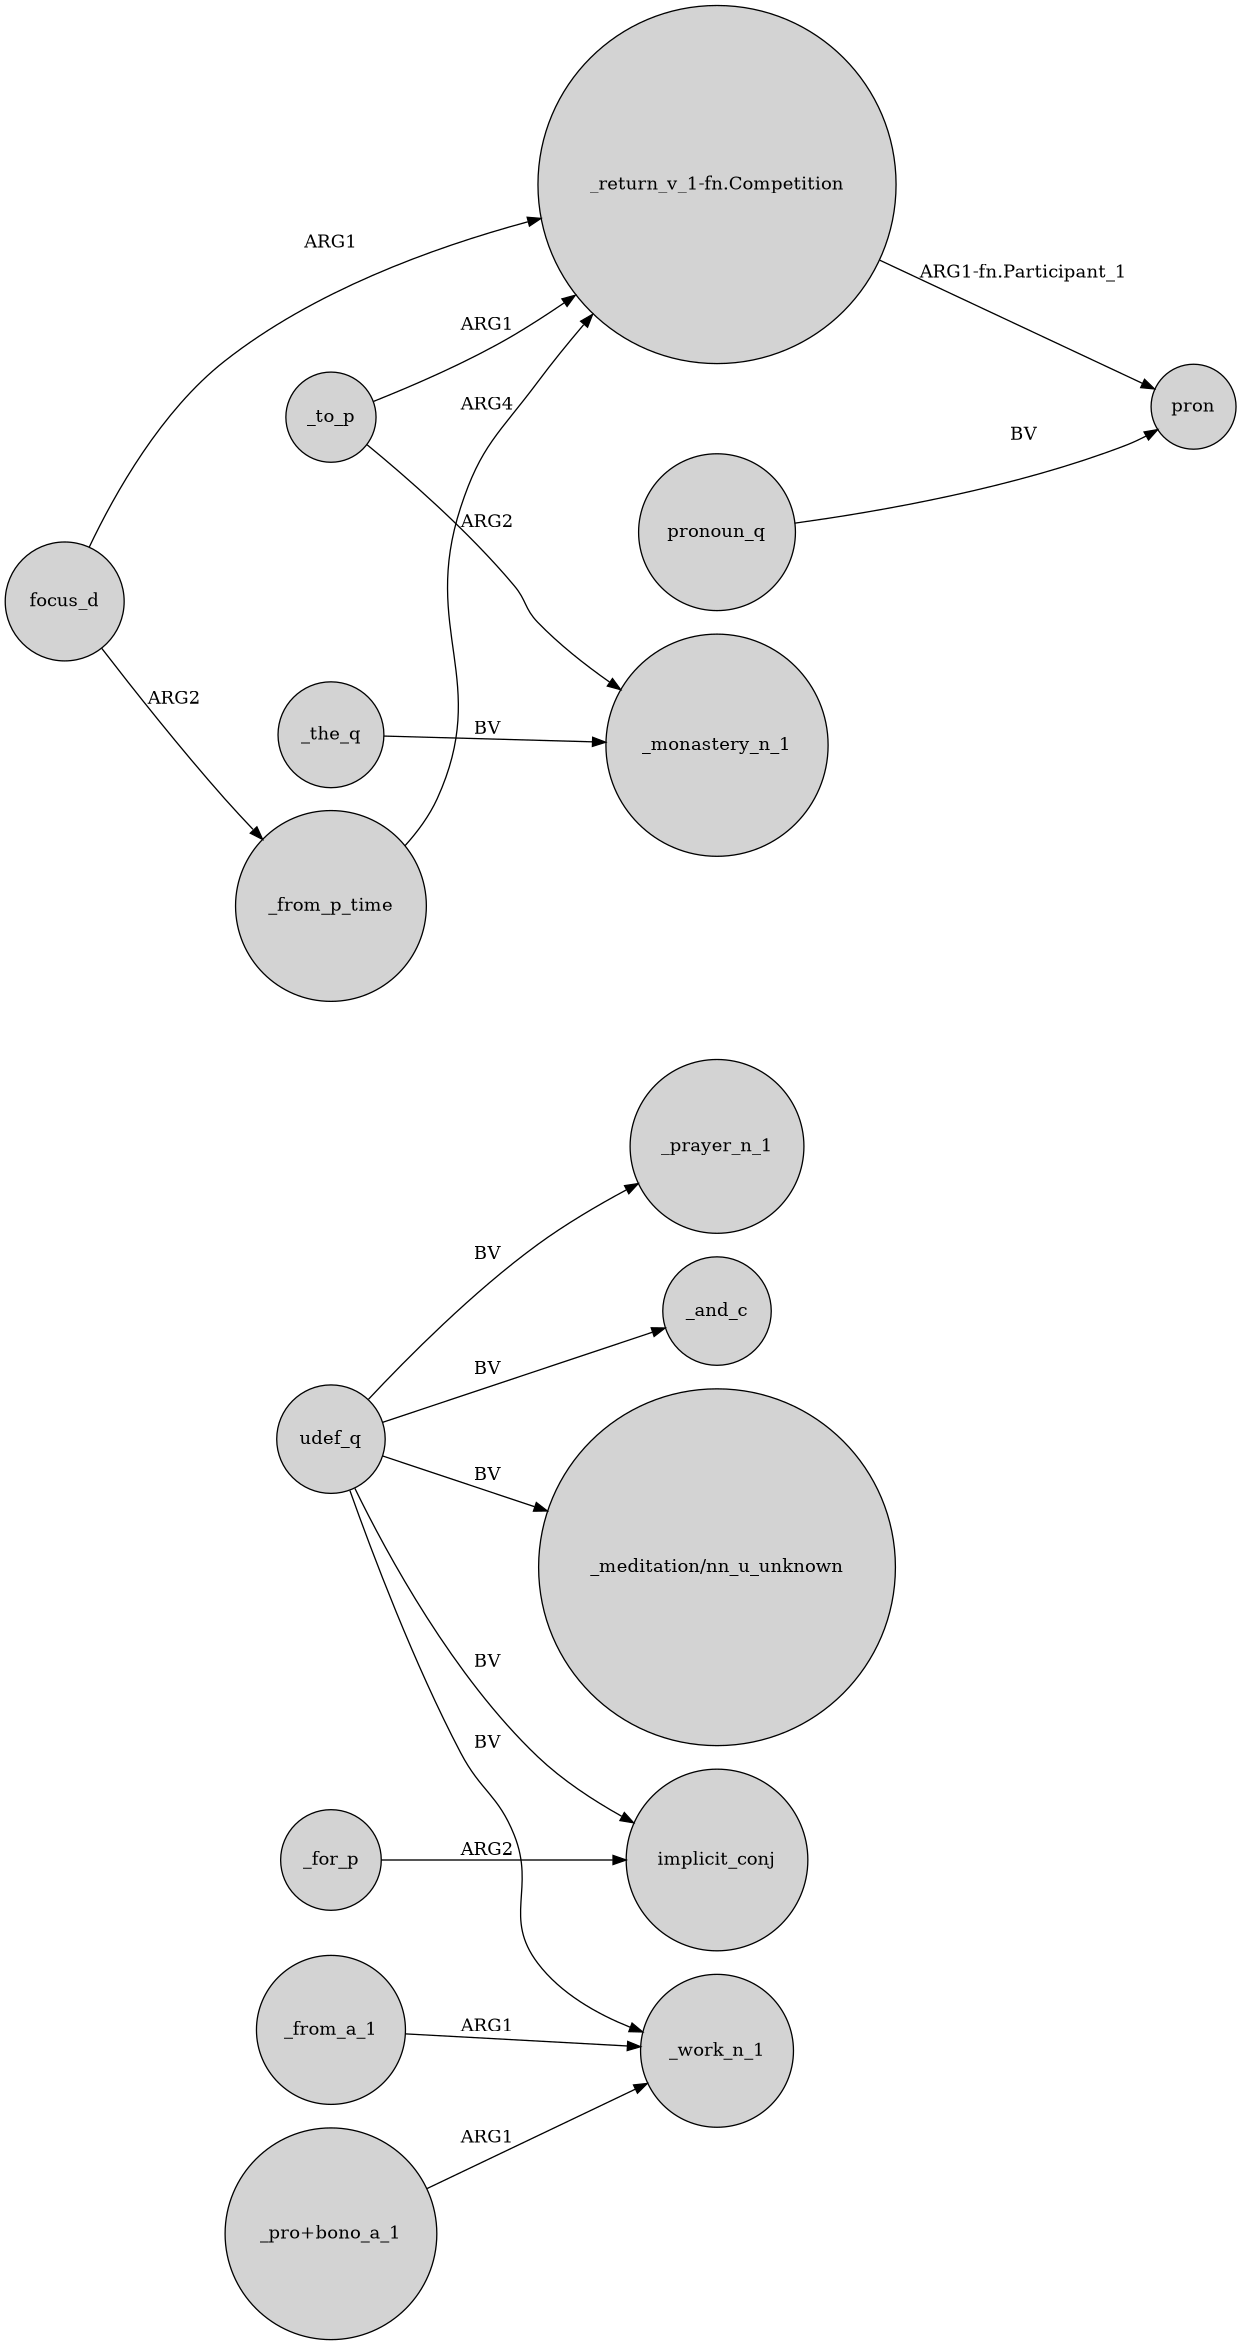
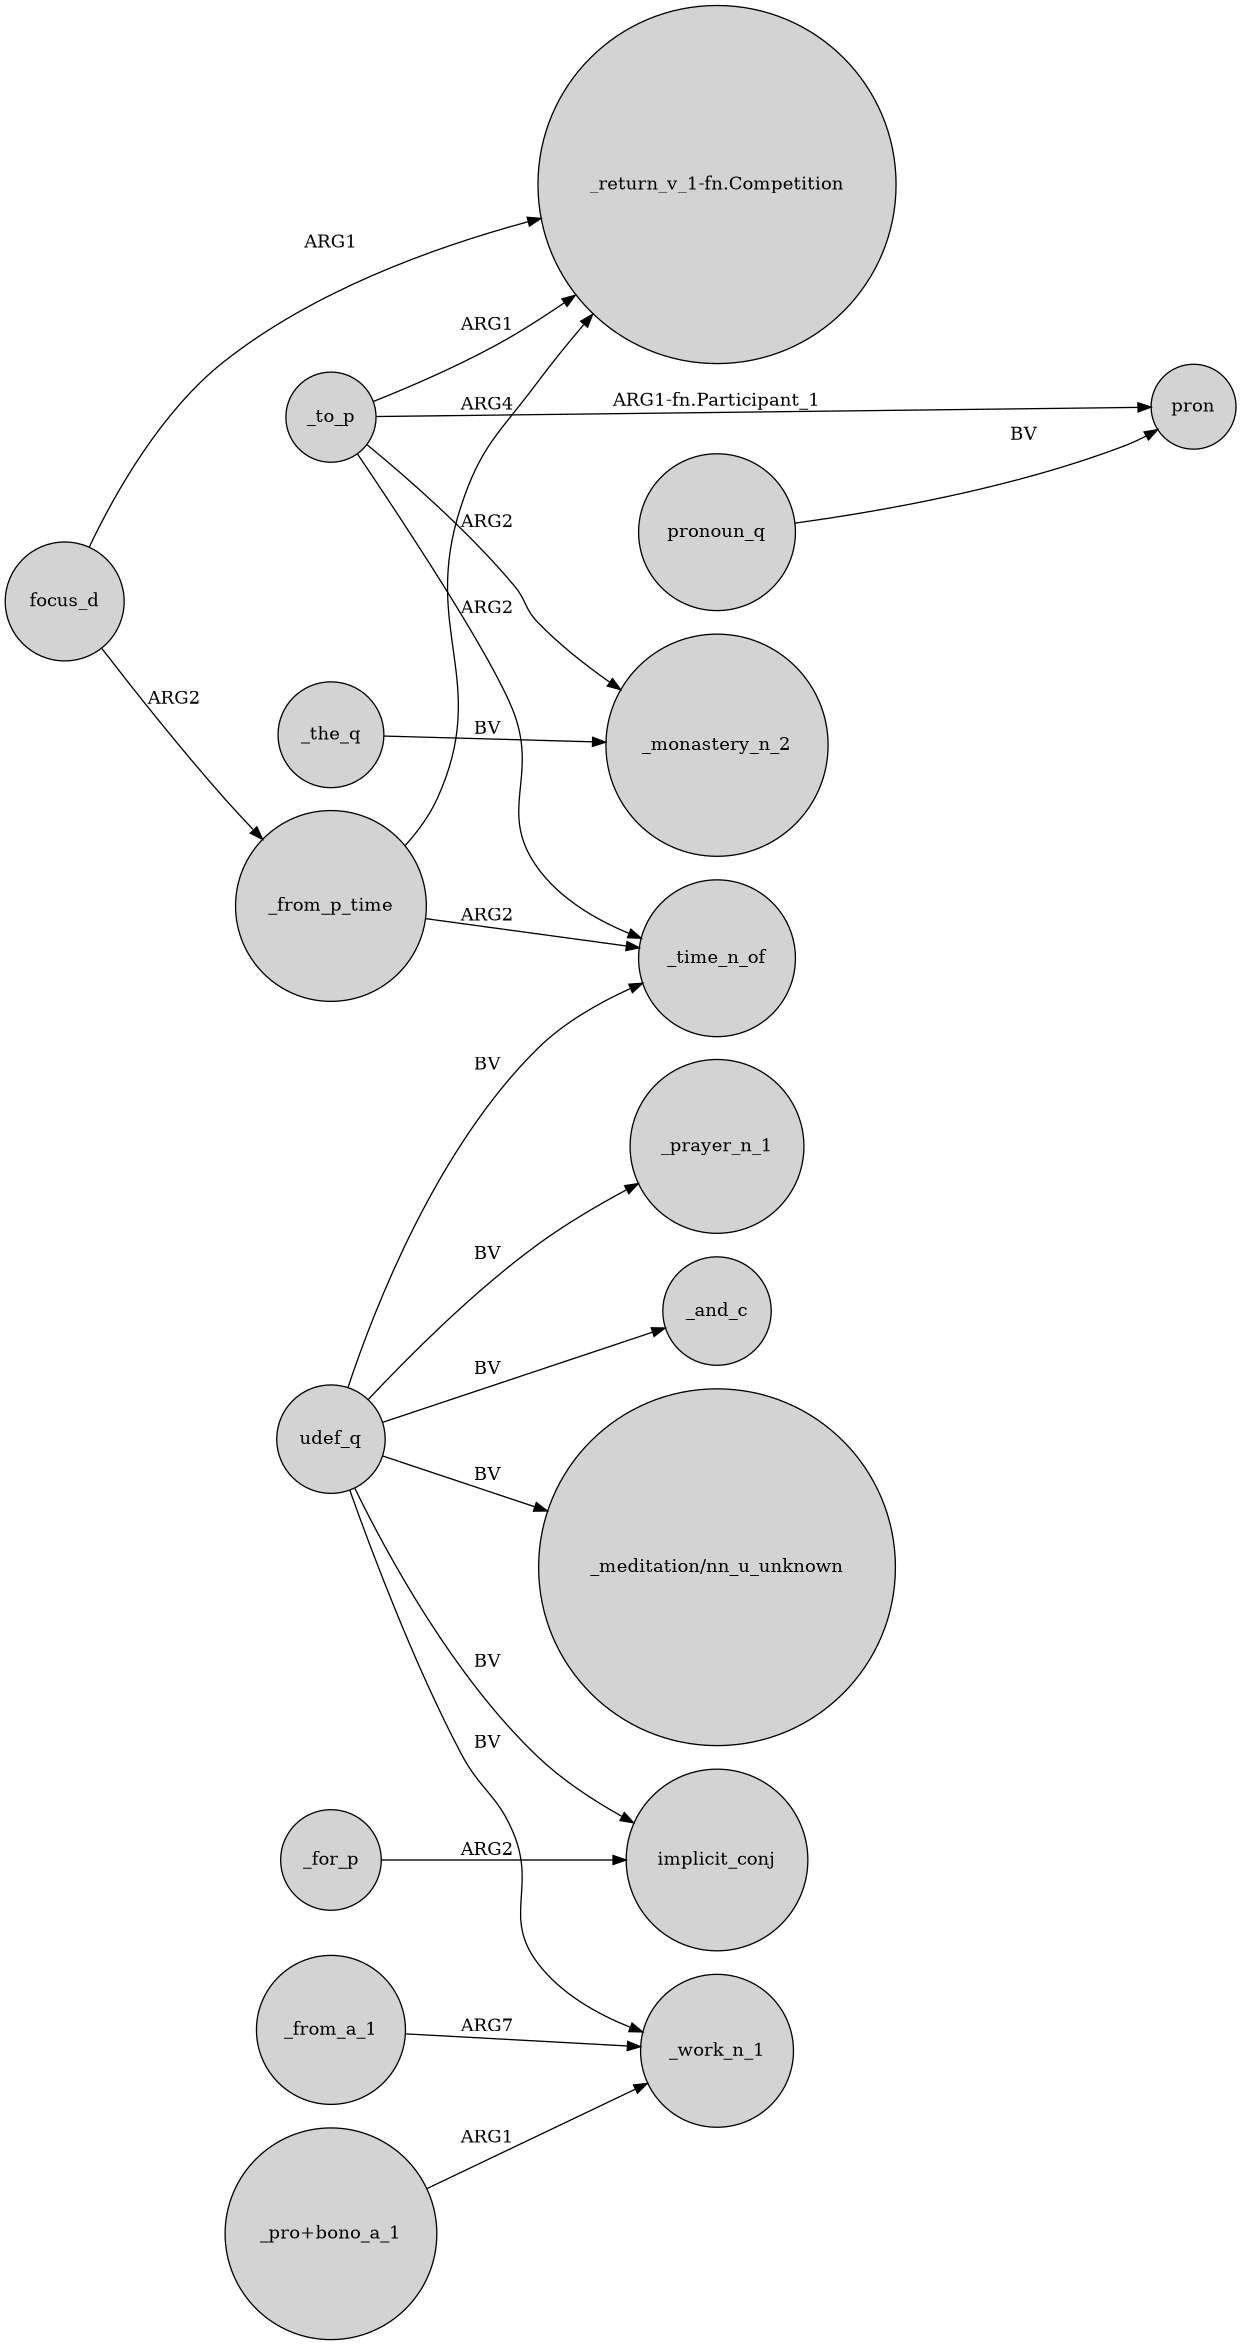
(1011, 322) -> (757, 412)
(717, 745) -> (717, 745)
none -> (717, 958)
(487, 2027) -> (487, 2027)
